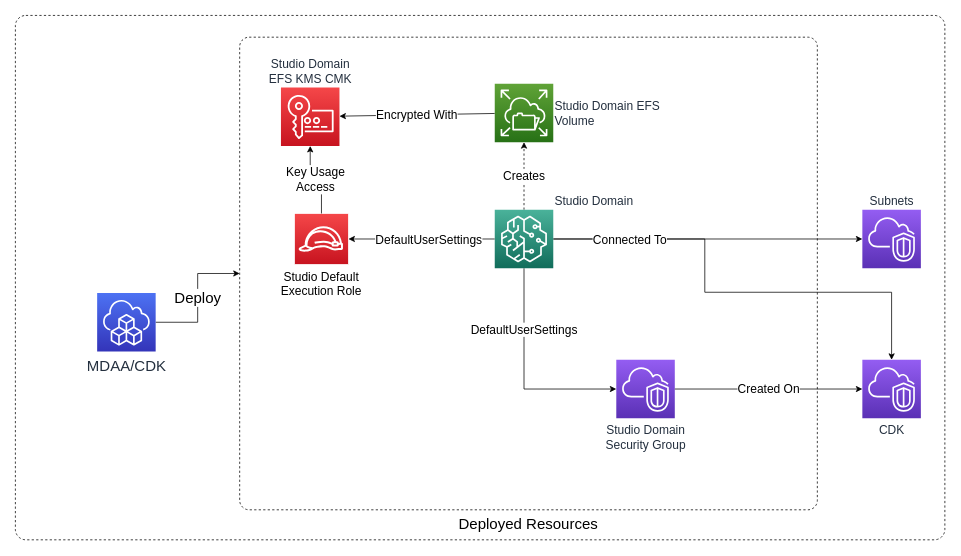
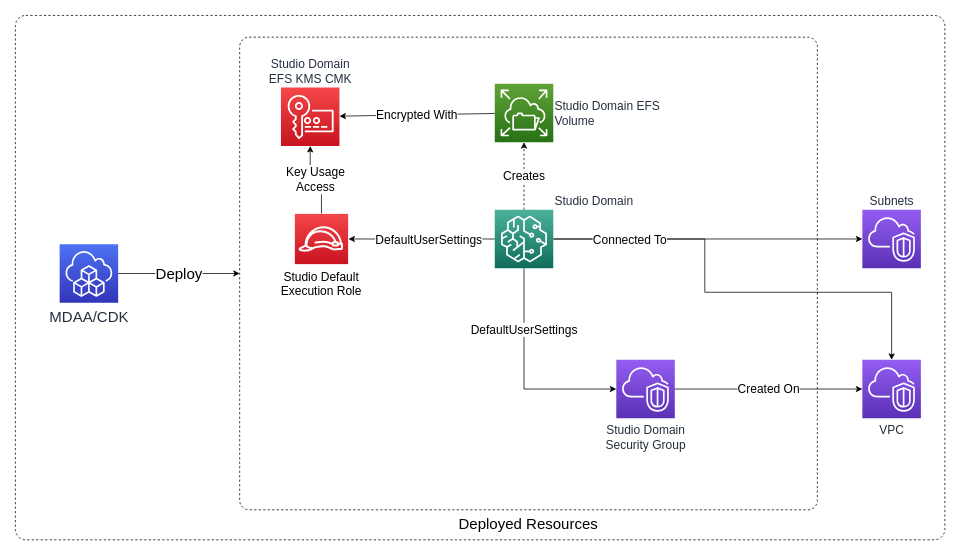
(126, 322) -> (89, 273)
(892, 431) -> (892, 431)
